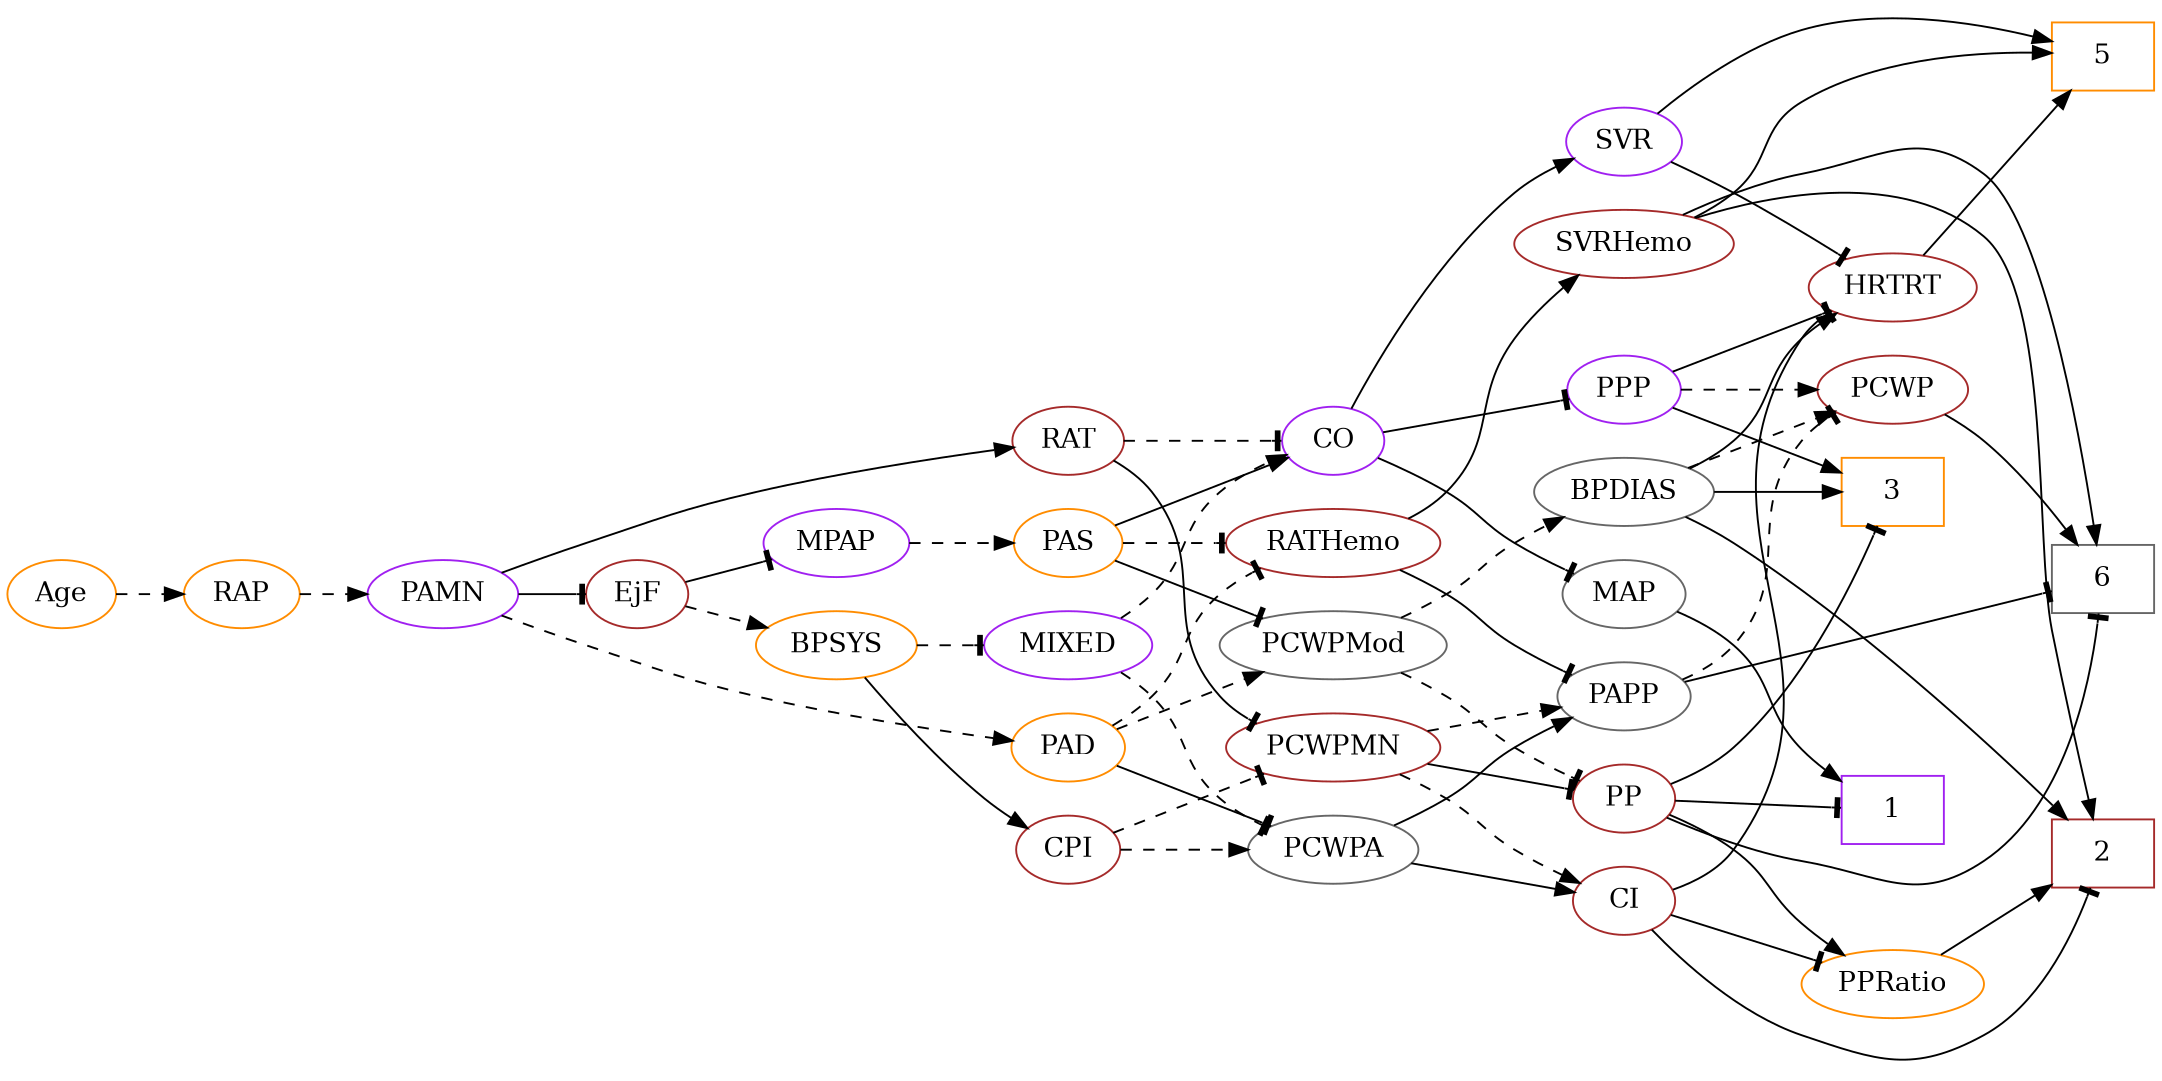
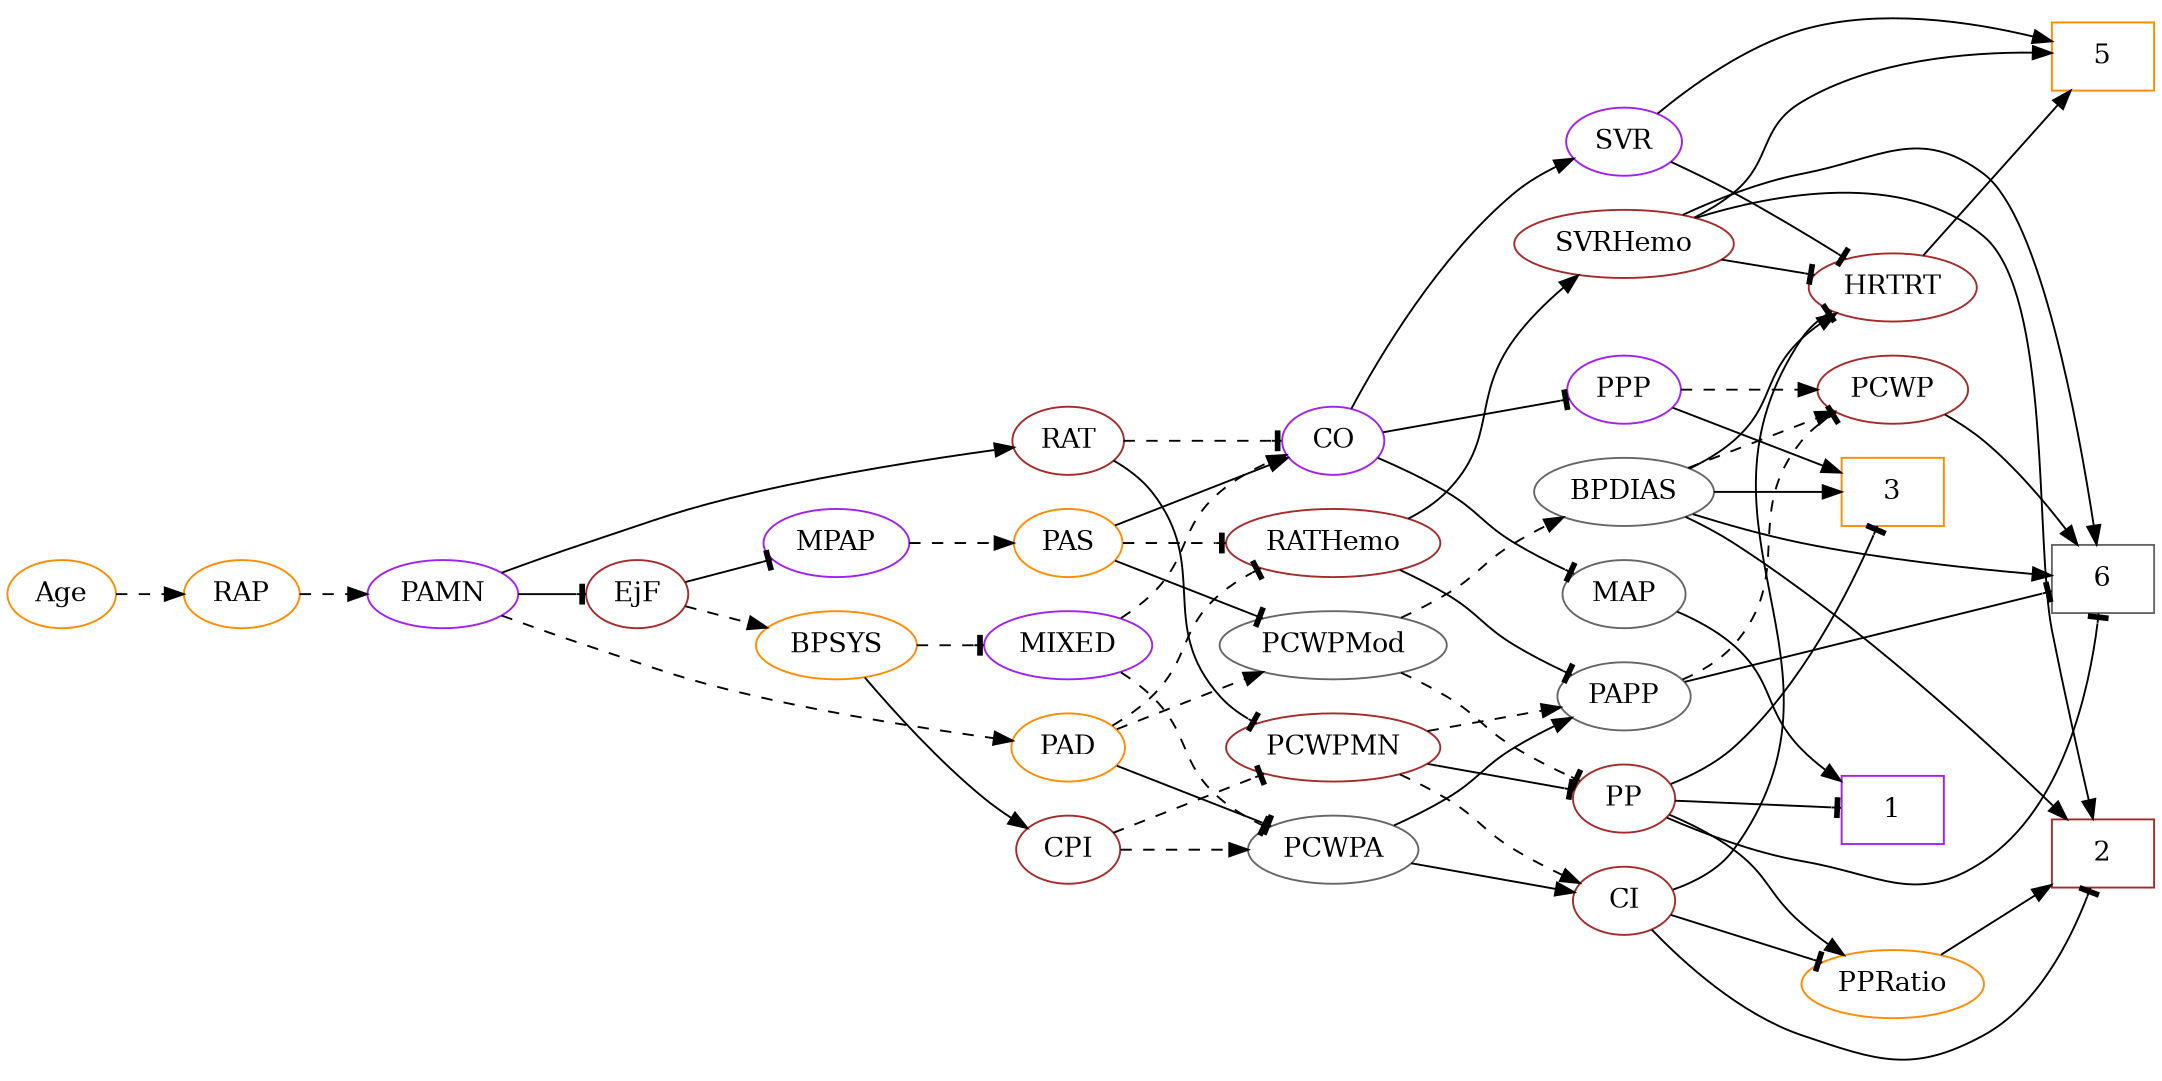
(1747, 343) -> (1763, 266)
none -> (1852, 552)
